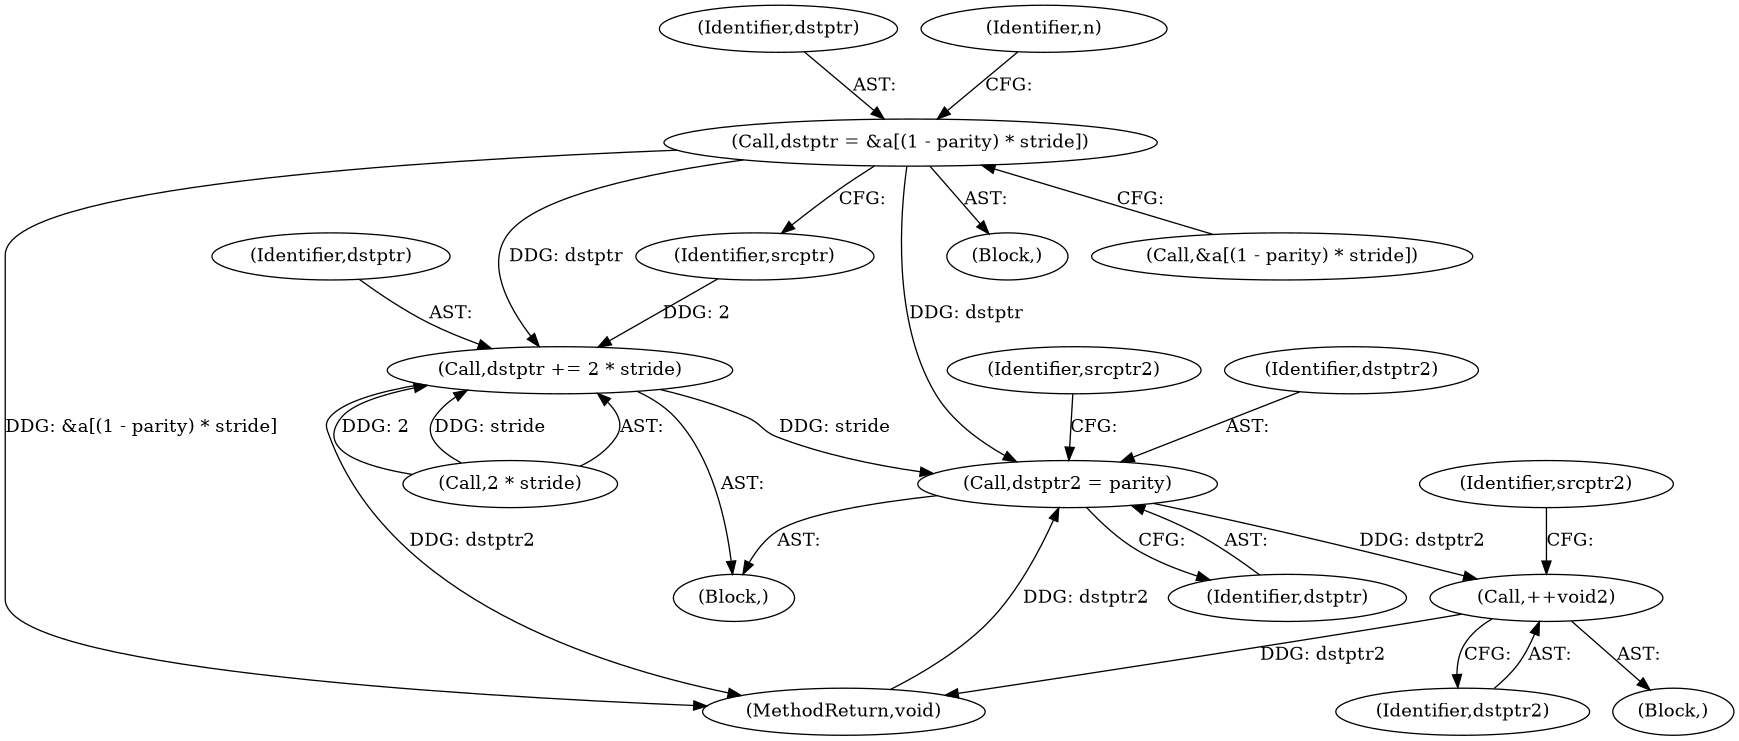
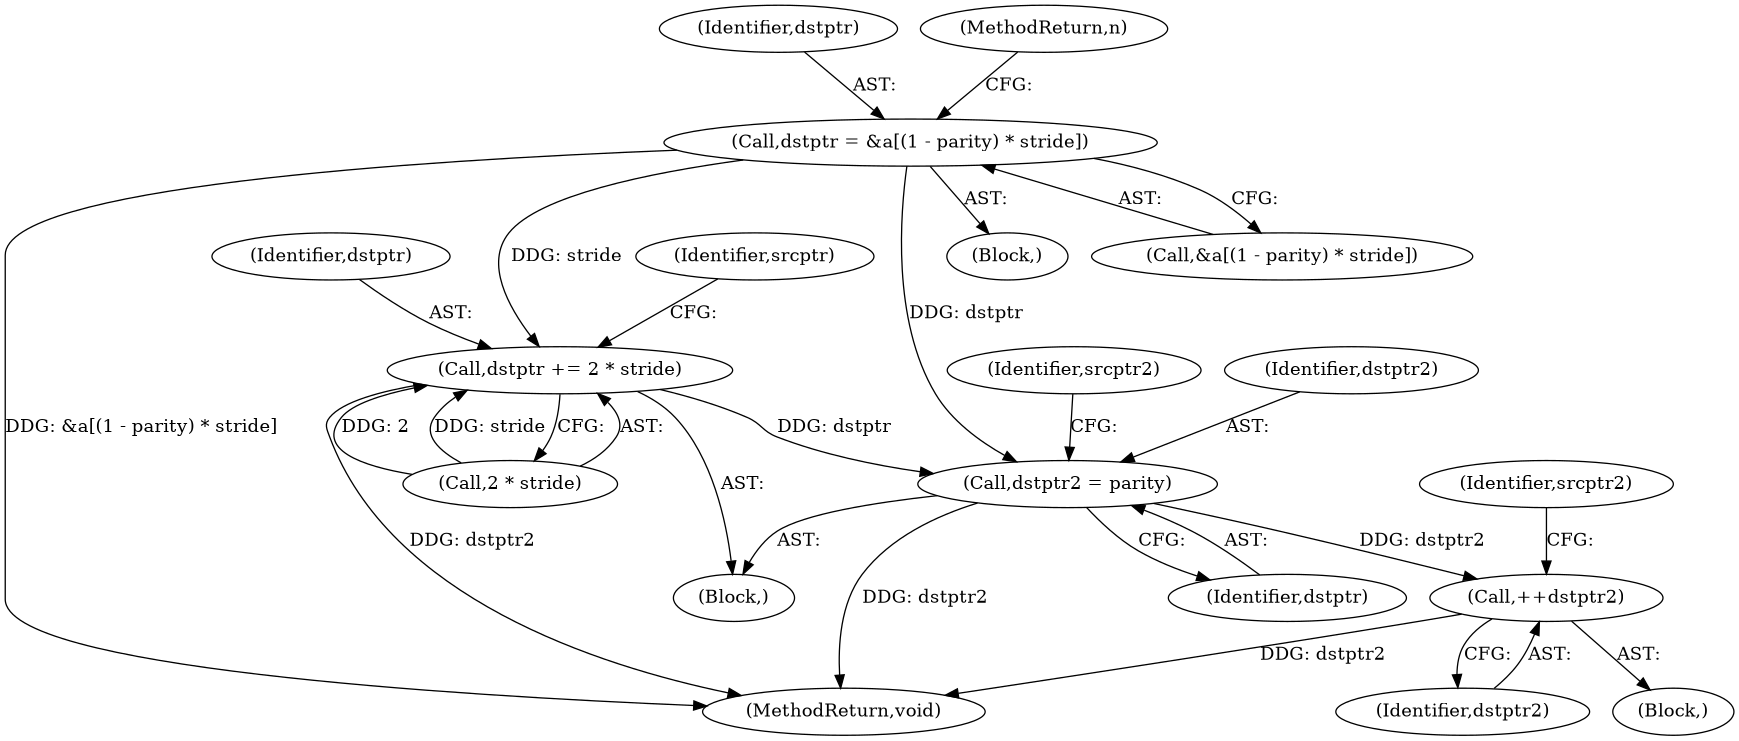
(1044, 29) -> (1044, 29)
(832, 194) -> (1177, 181)
(1143, 200) -> (1143, 200)
(567, 256) -> (567, 256)
(697, 313) -> (697, 313)
none -> (555, 424)
(835, 427) -> (835, 427)
(1546, 598) -> (1546, 598)
(989, 621) -> (873, 562)
